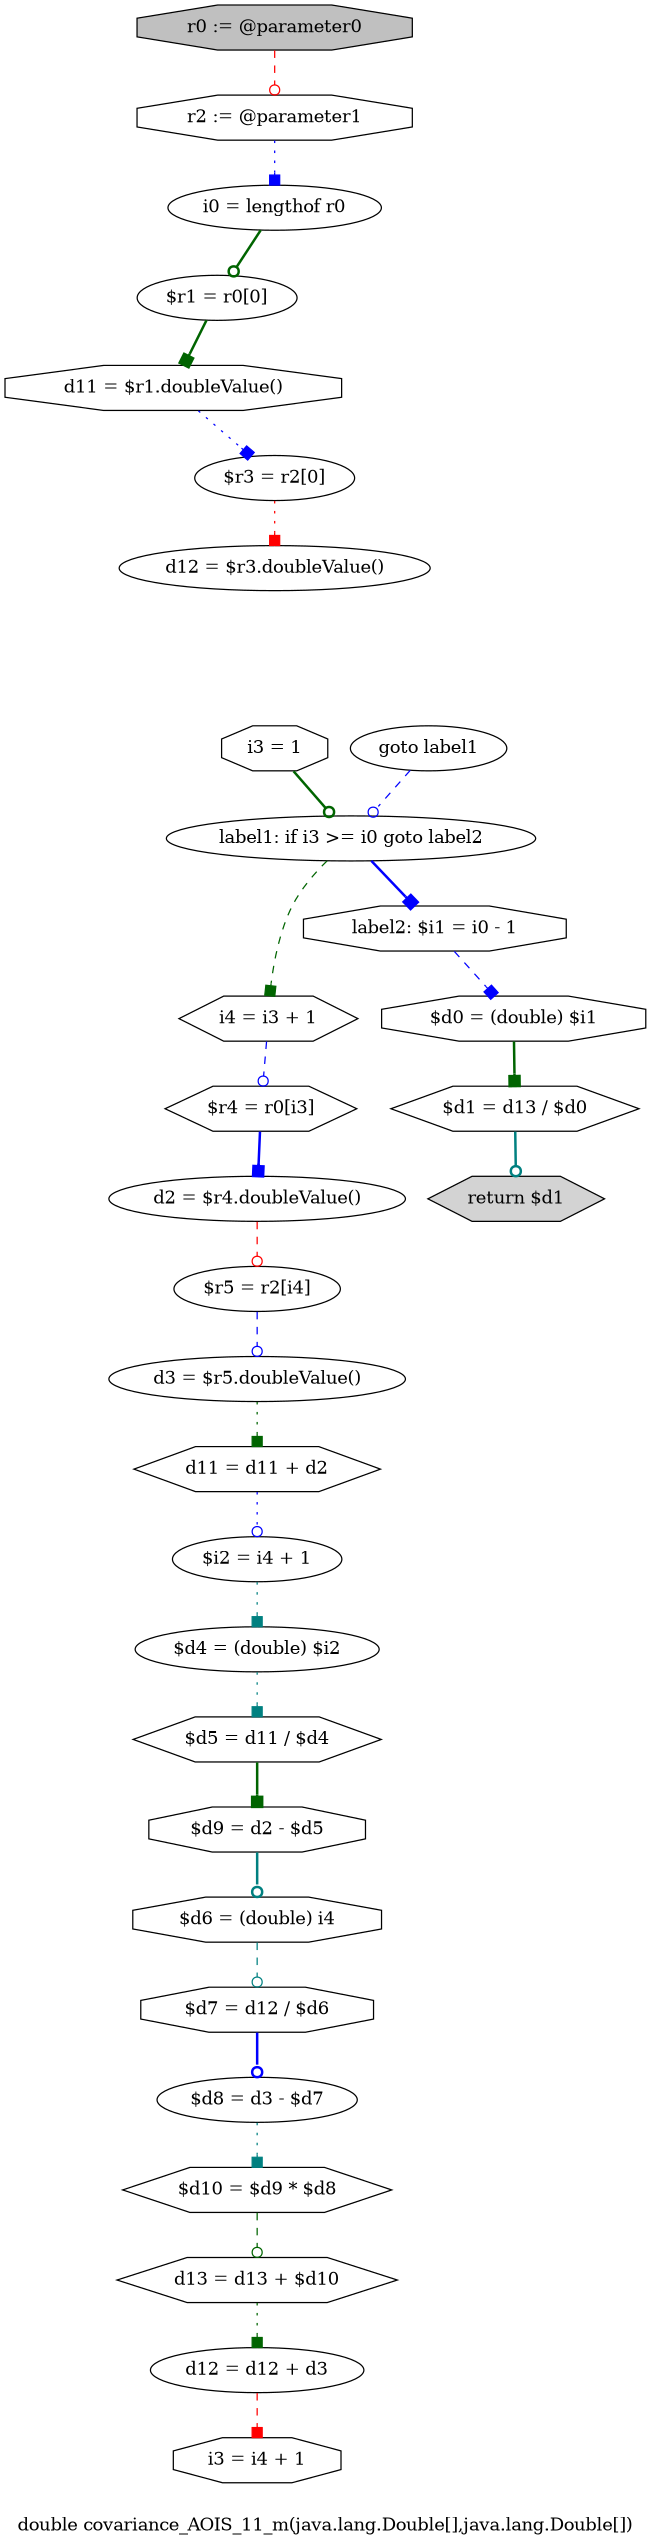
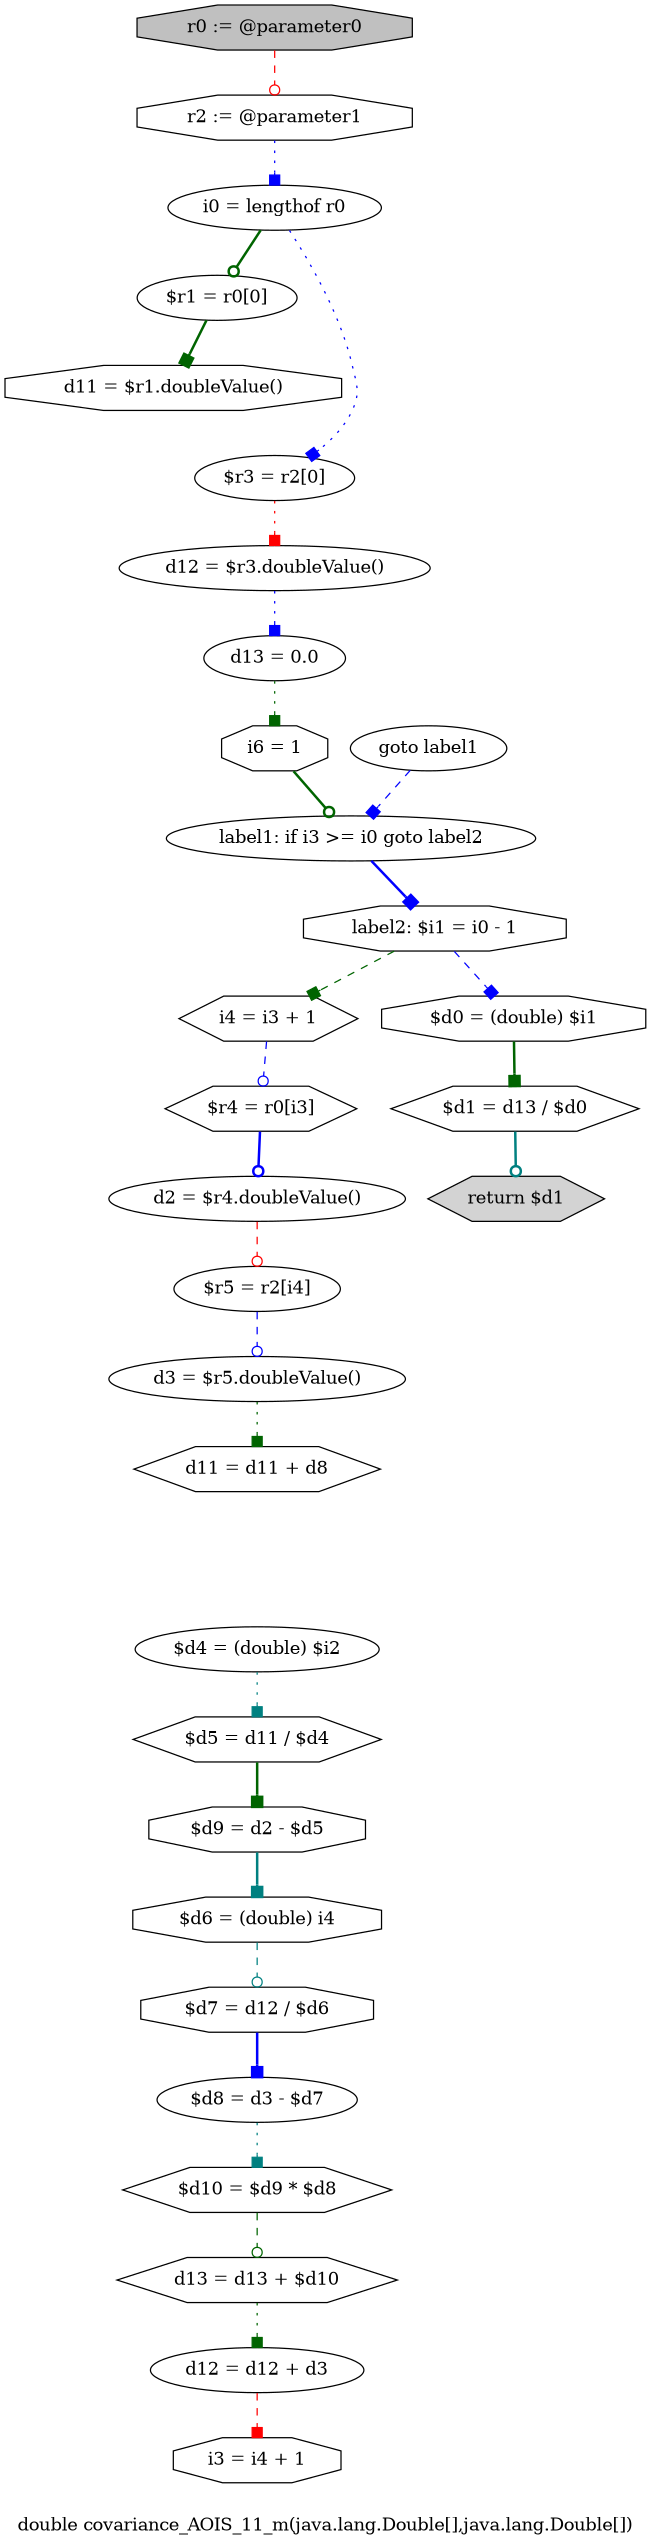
(220, 429) -> (345, 341)
none -> (275, 658)
(275, 748) -> (275, 748)
(394, 788) -> (394, 788)
(287, 917) -> (357, 971)
(259, 1149) -> (259, 1149)
(257, 1469) -> (257, 1469)
(257, 1559) -> none
(257, 1868) -> (257, 1868)
(257, 2049) -> (257, 2049)
